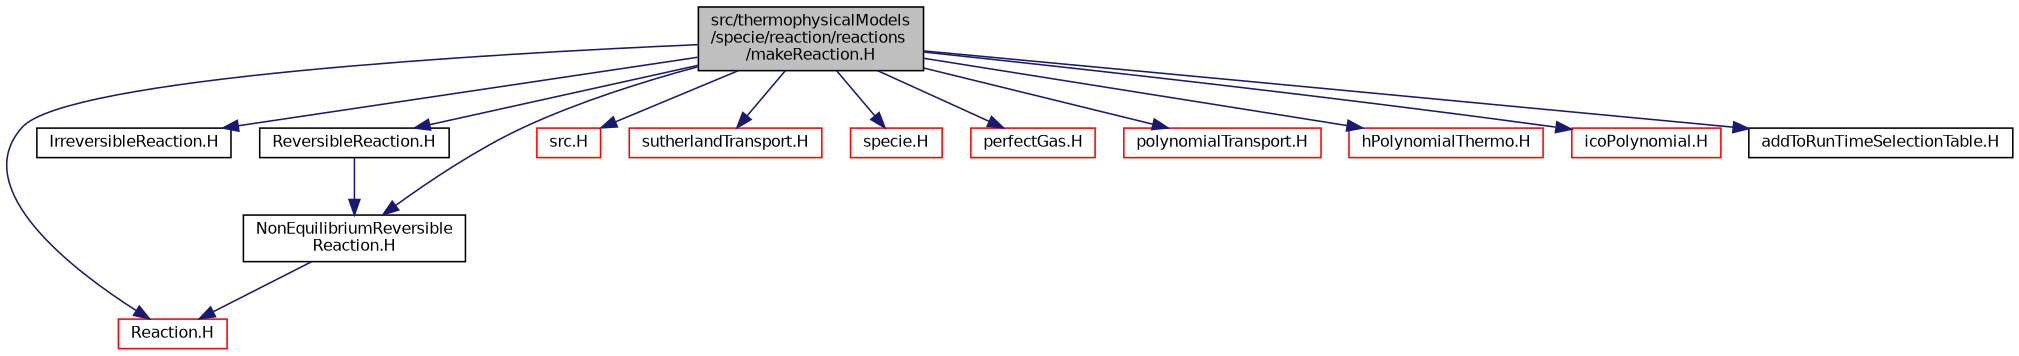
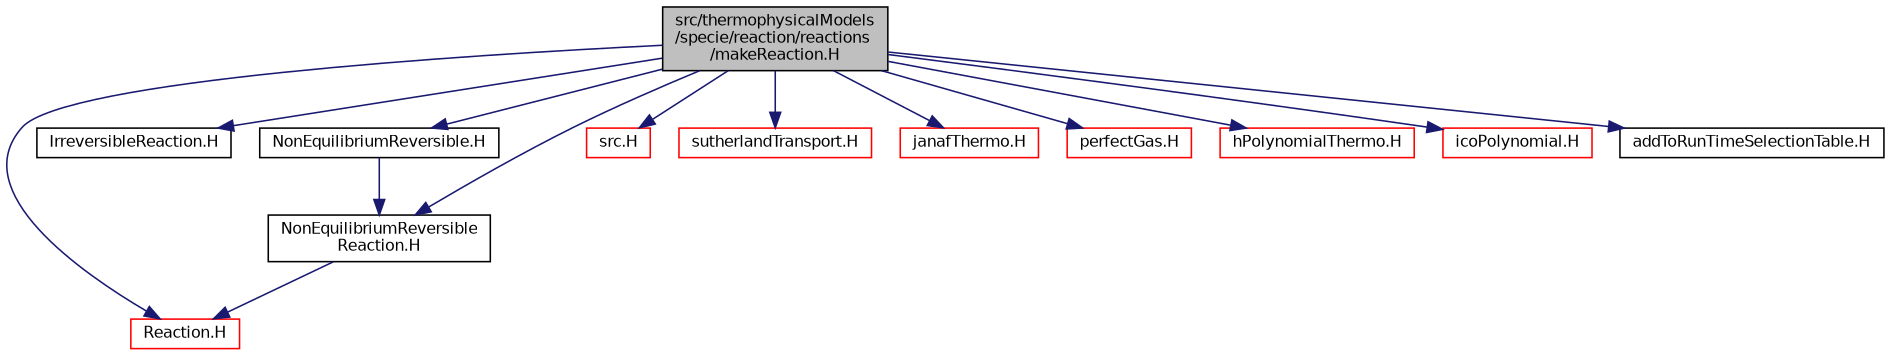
(354, 143) -> (379, 143)
(896, 143) -> (969, 143)
(1222, 143) -> none
